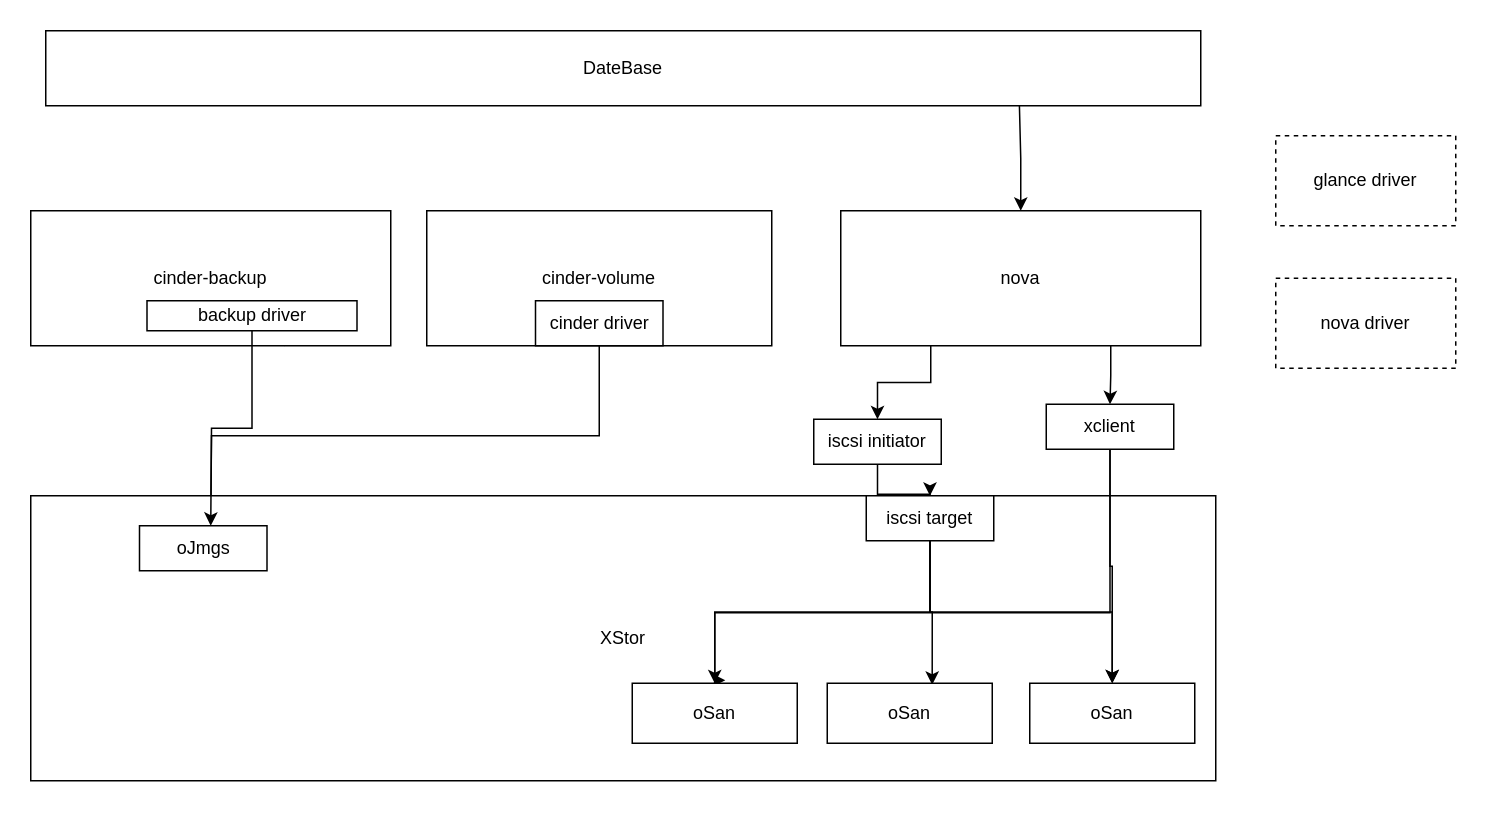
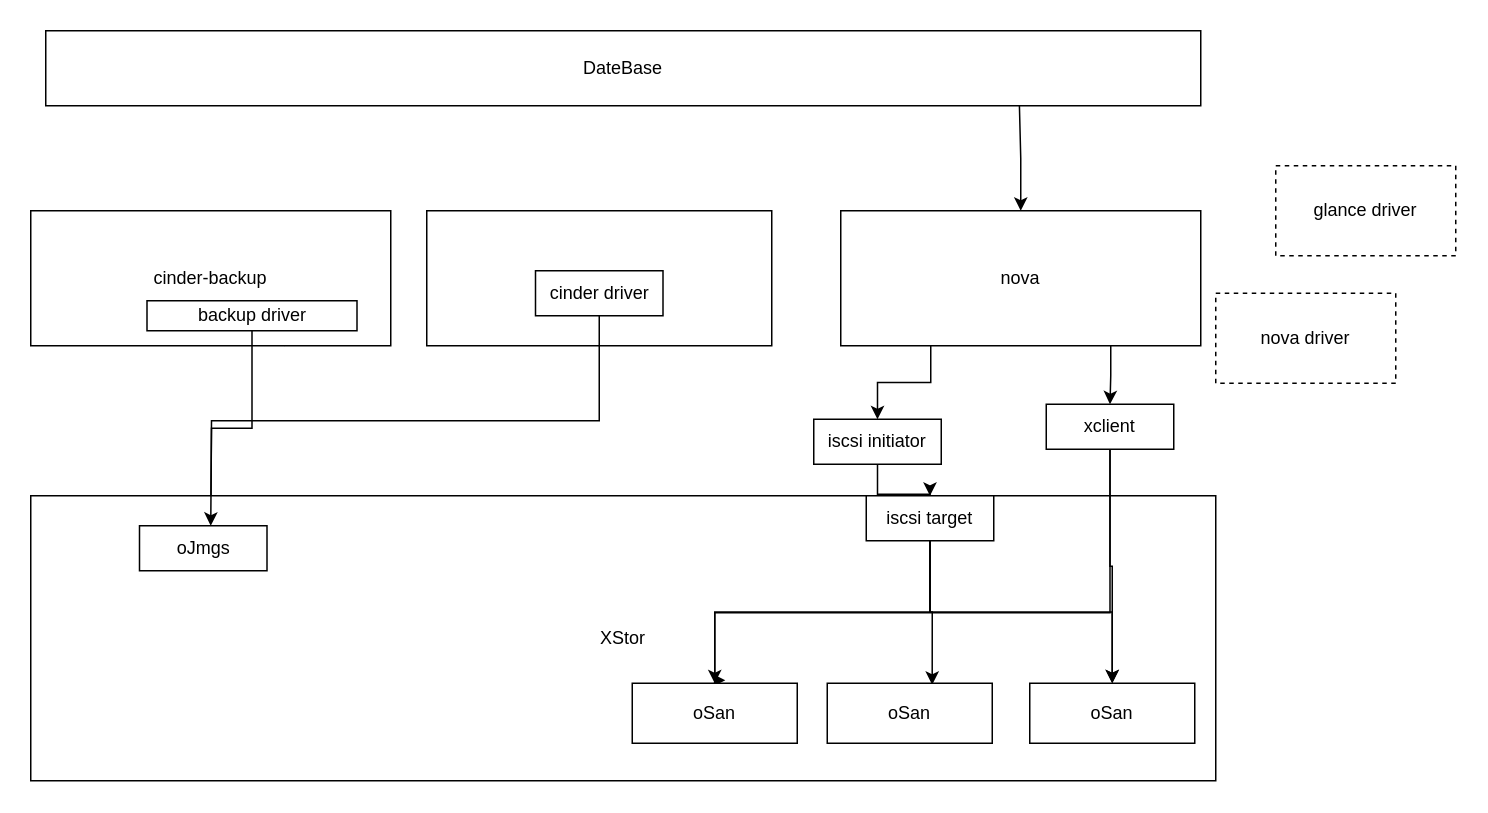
(1366, 181) -> (1366, 211)
(599, 323) -> (599, 293)
(1366, 323) -> (1306, 338)
